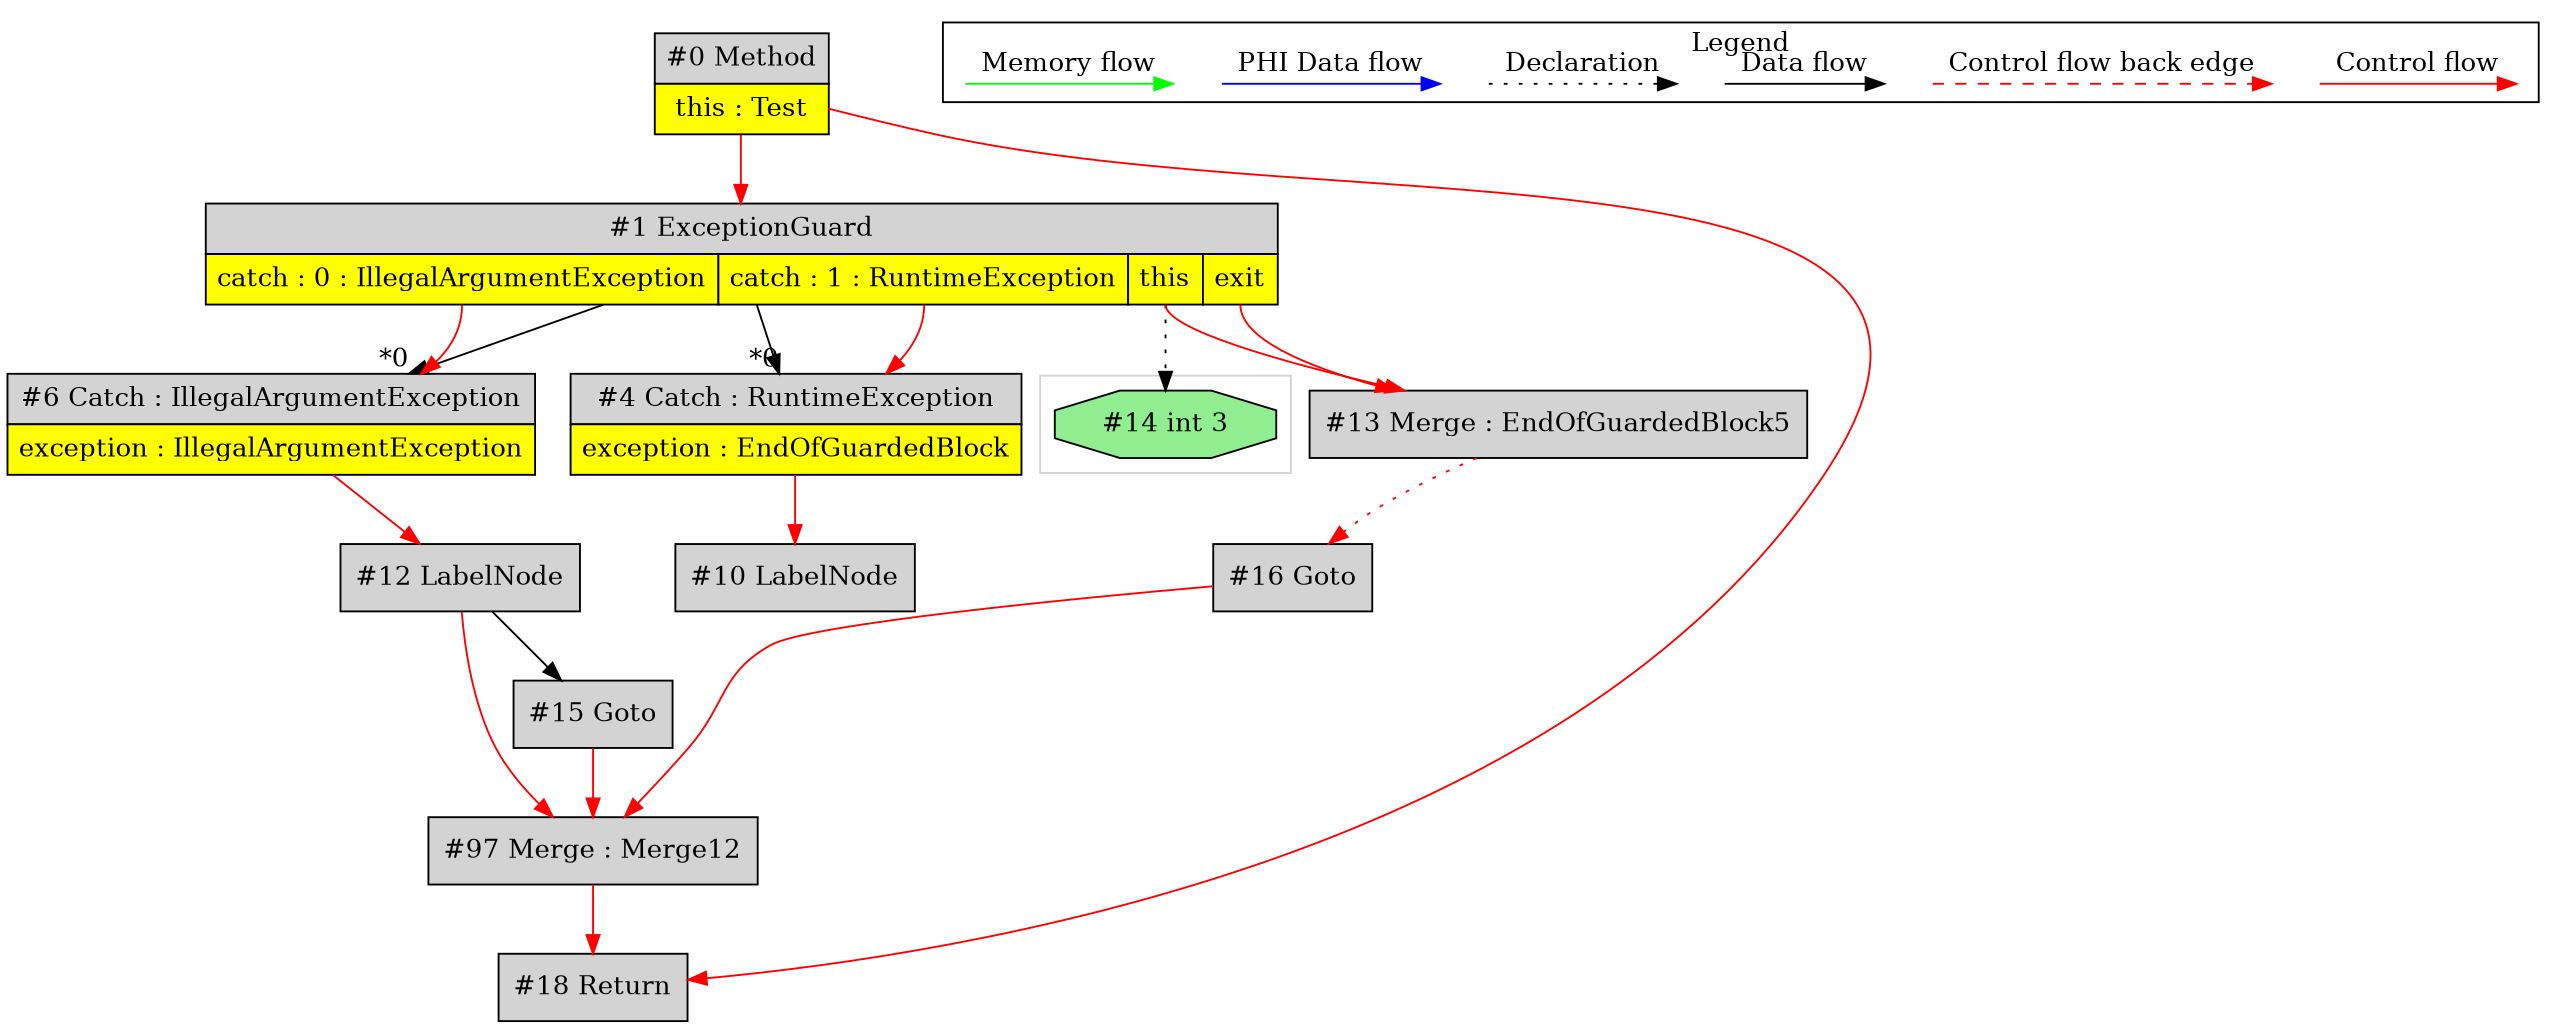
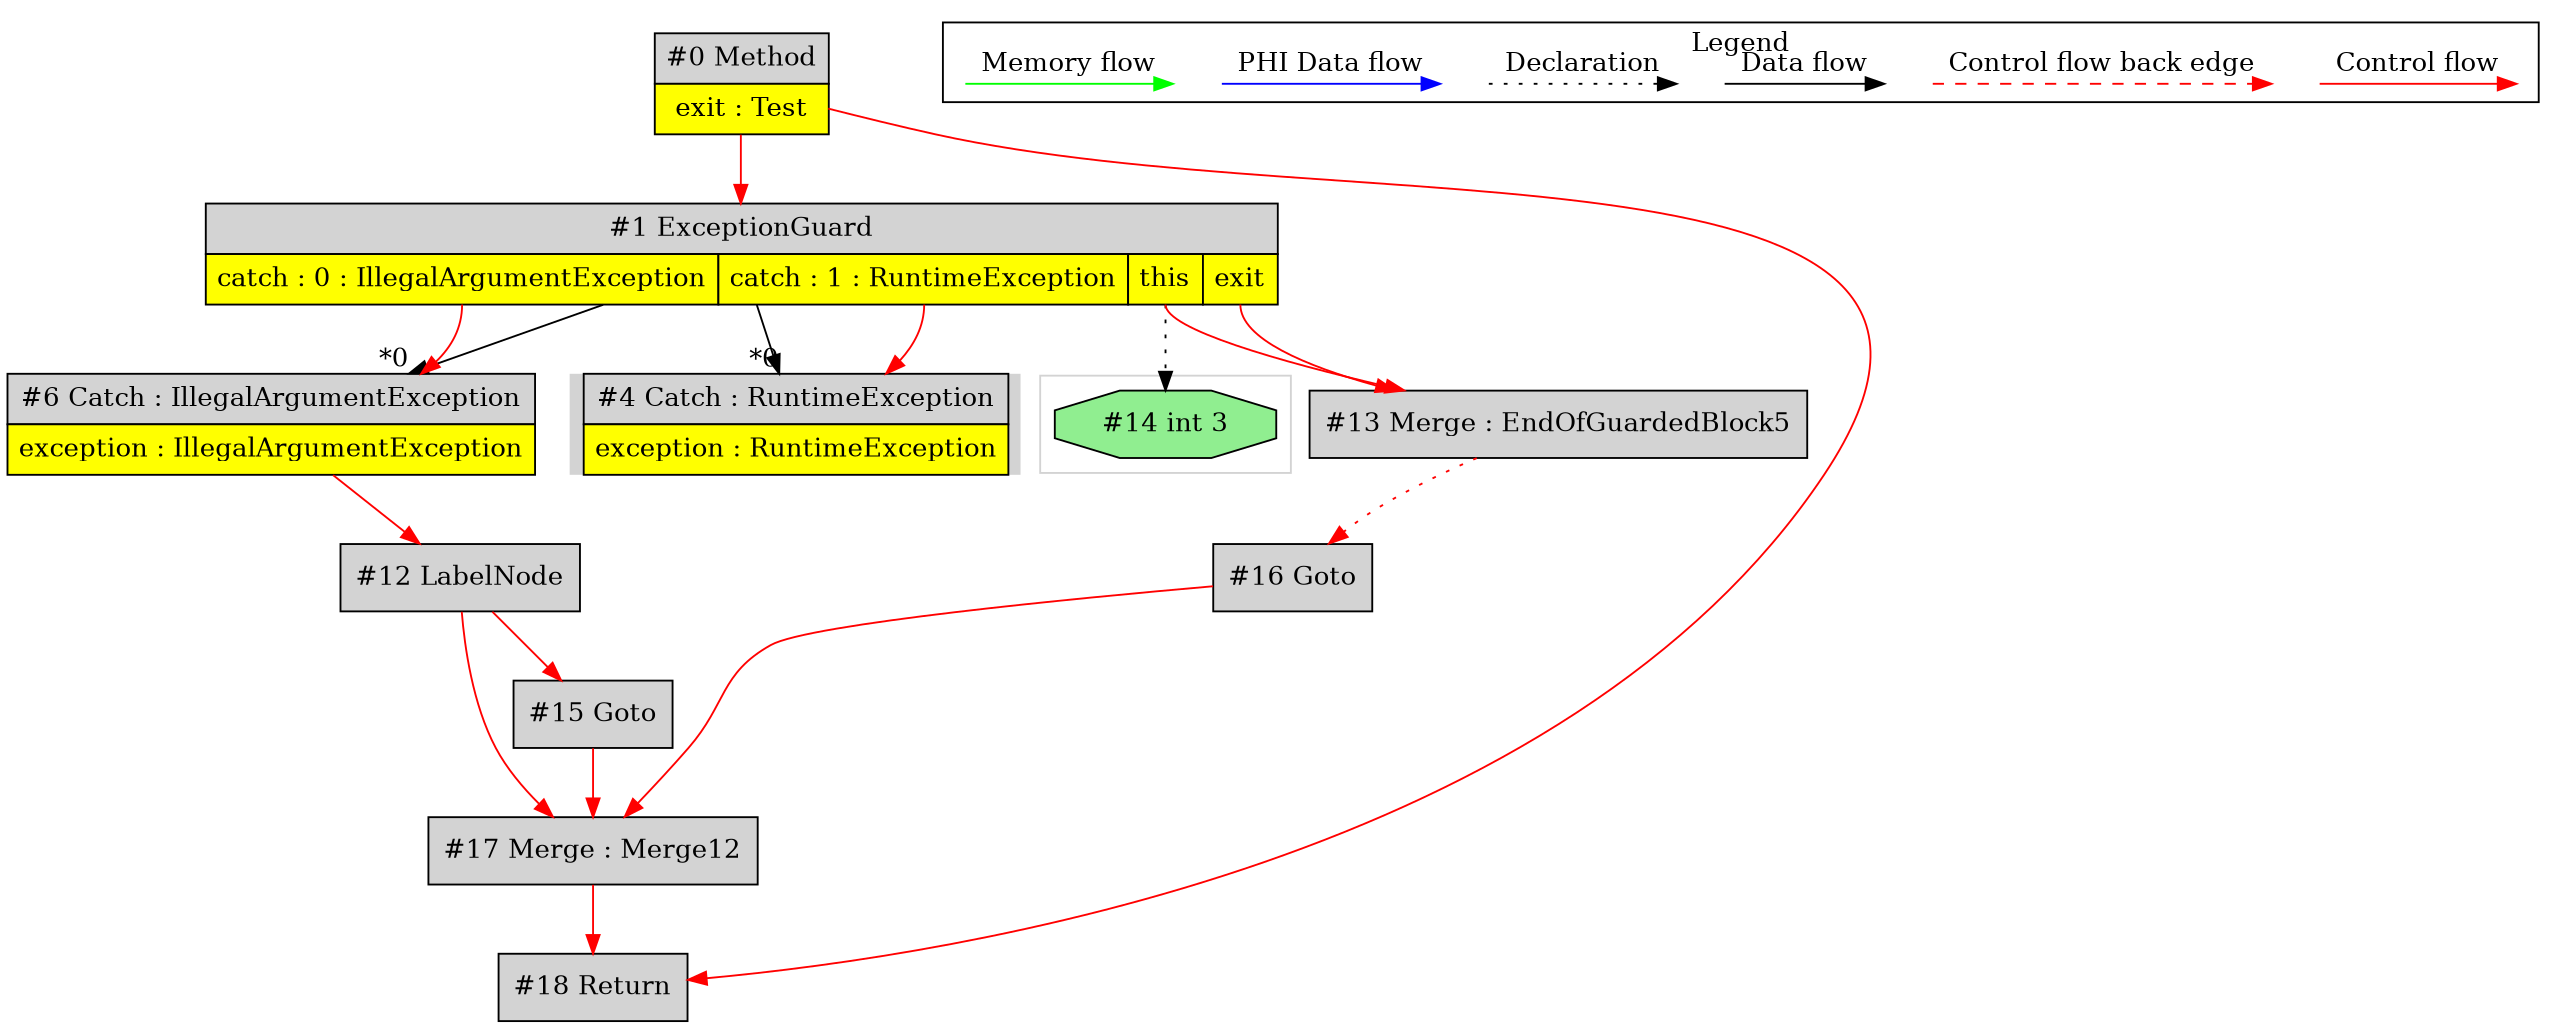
(742, 108) -> (742, 108)
(796, 449) -> (796, 449)
(795, 578) -> none
(520, 639) -> (520, 639)
(593, 851) -> (593, 851)
